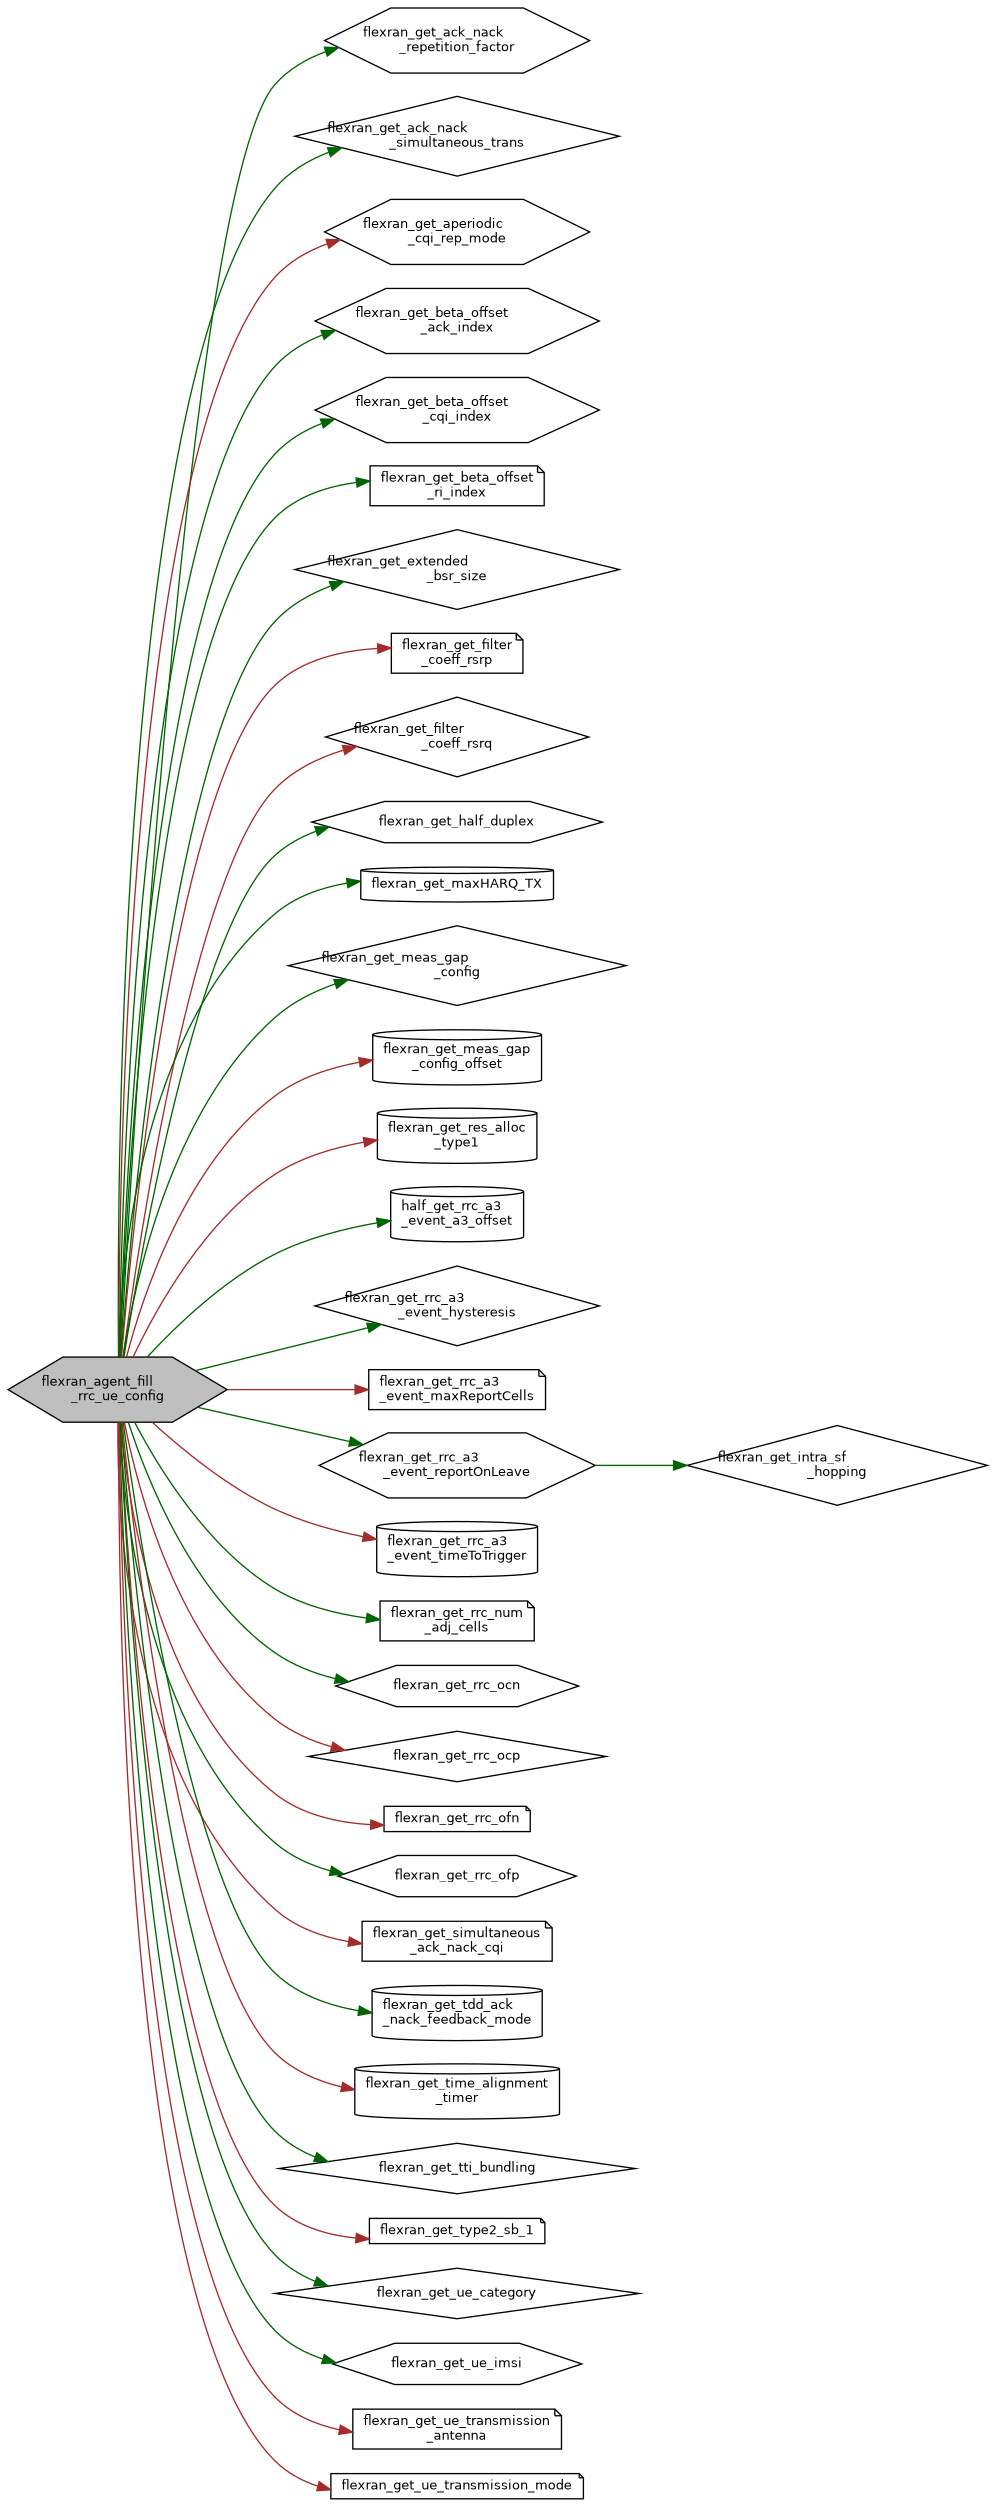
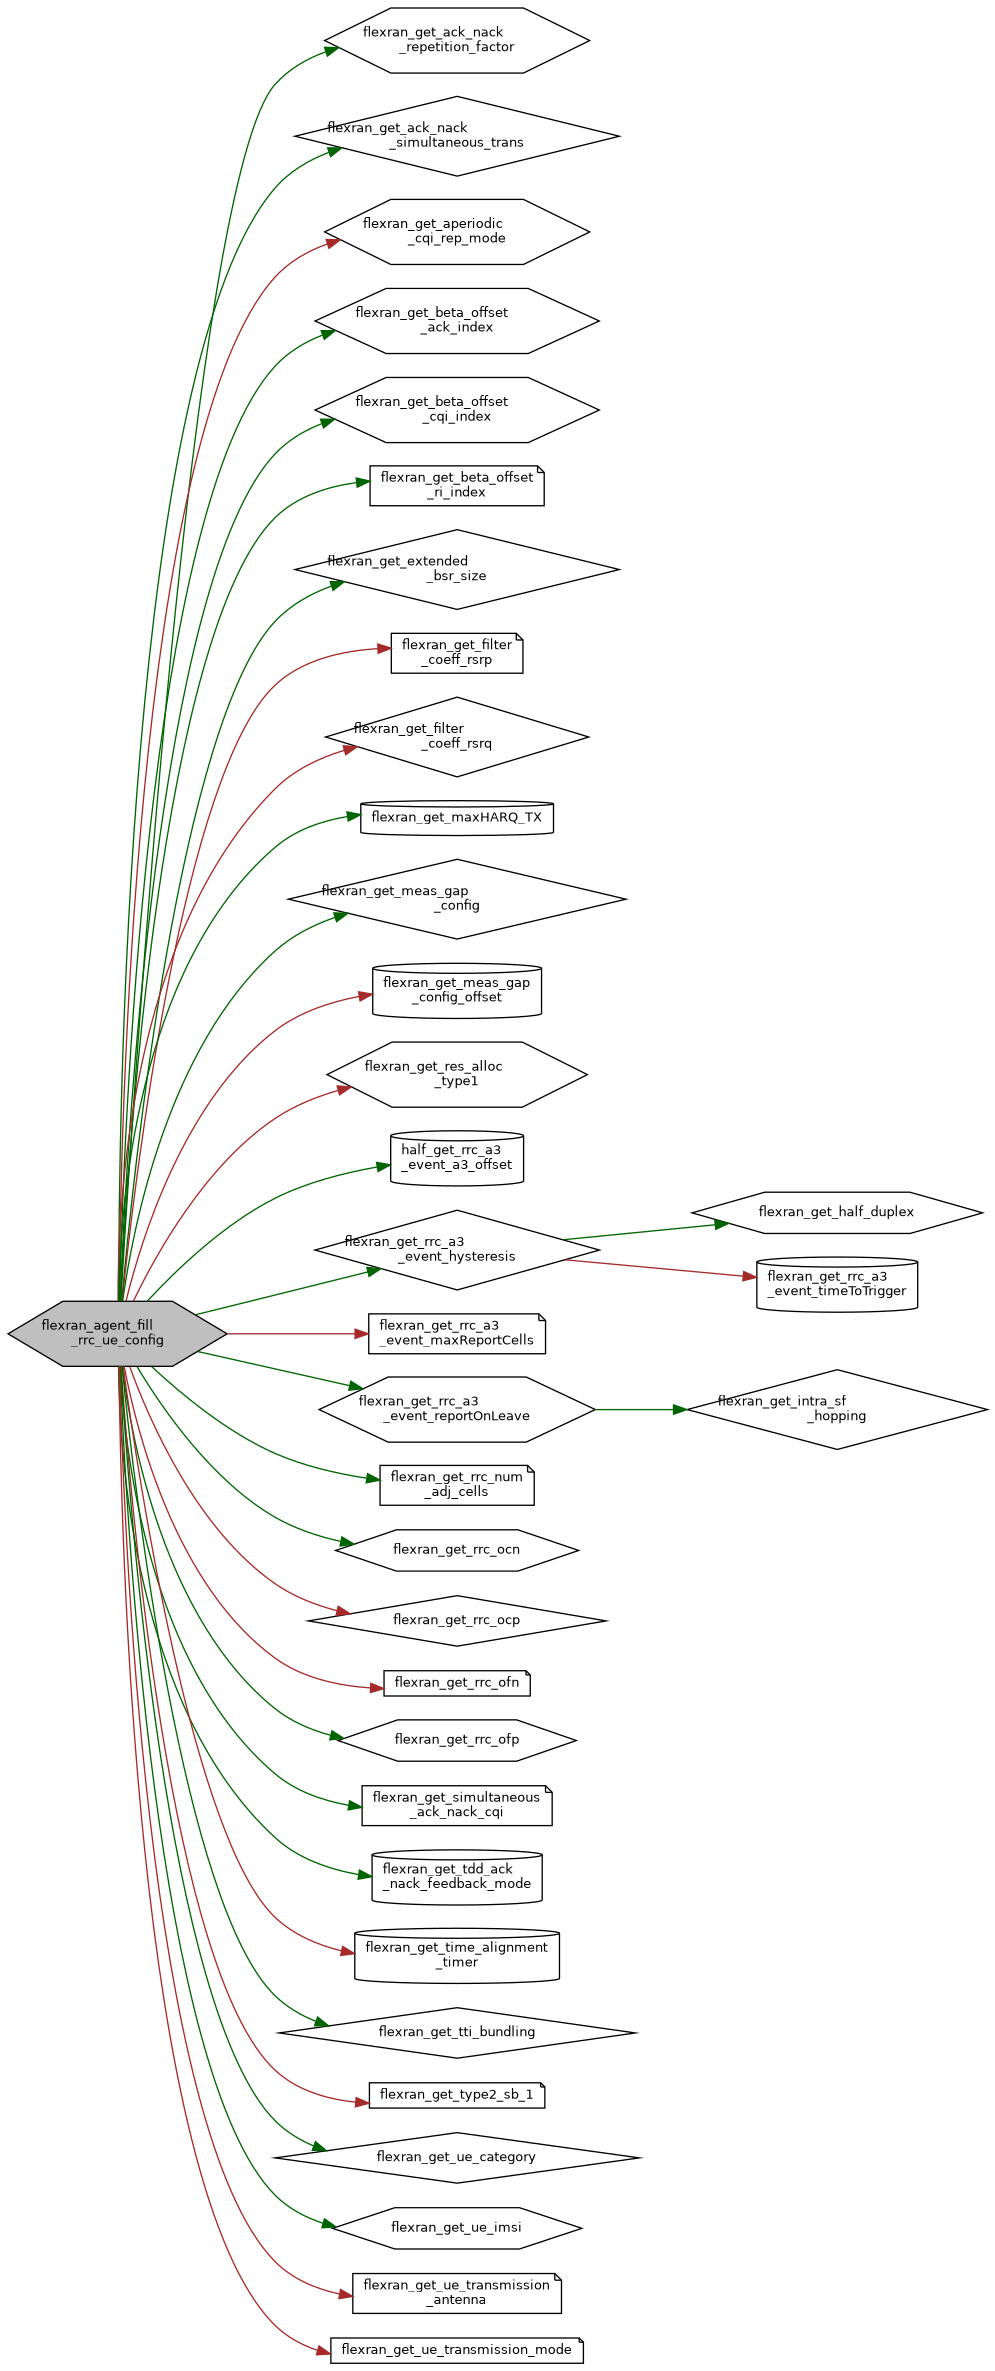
(182, 1075) -> (639, 1232)
(457, 1136) -> (457, 1075)
(249, 1496) -> (654, 1268)
(220, 1844) -> (179, 1636)
